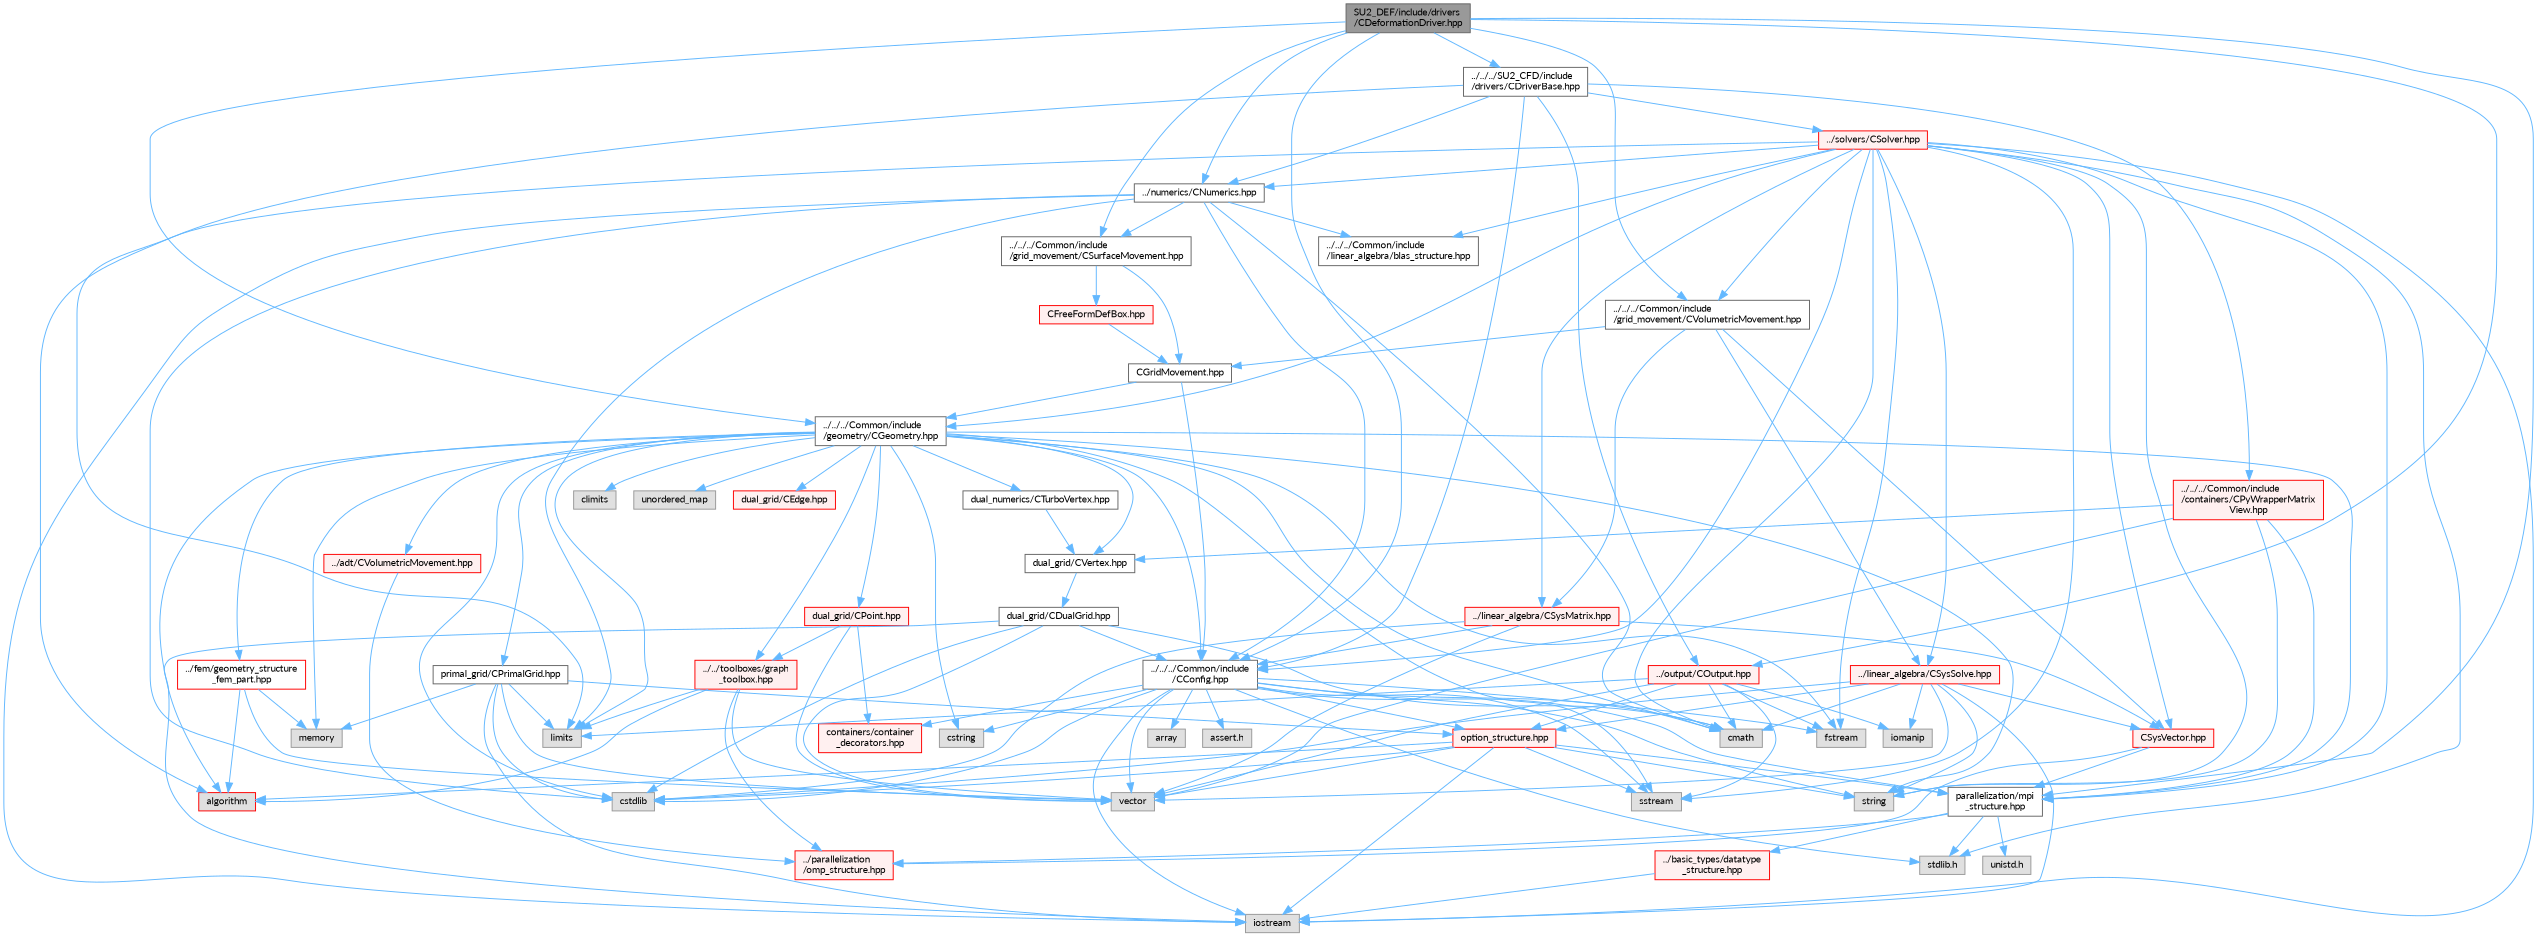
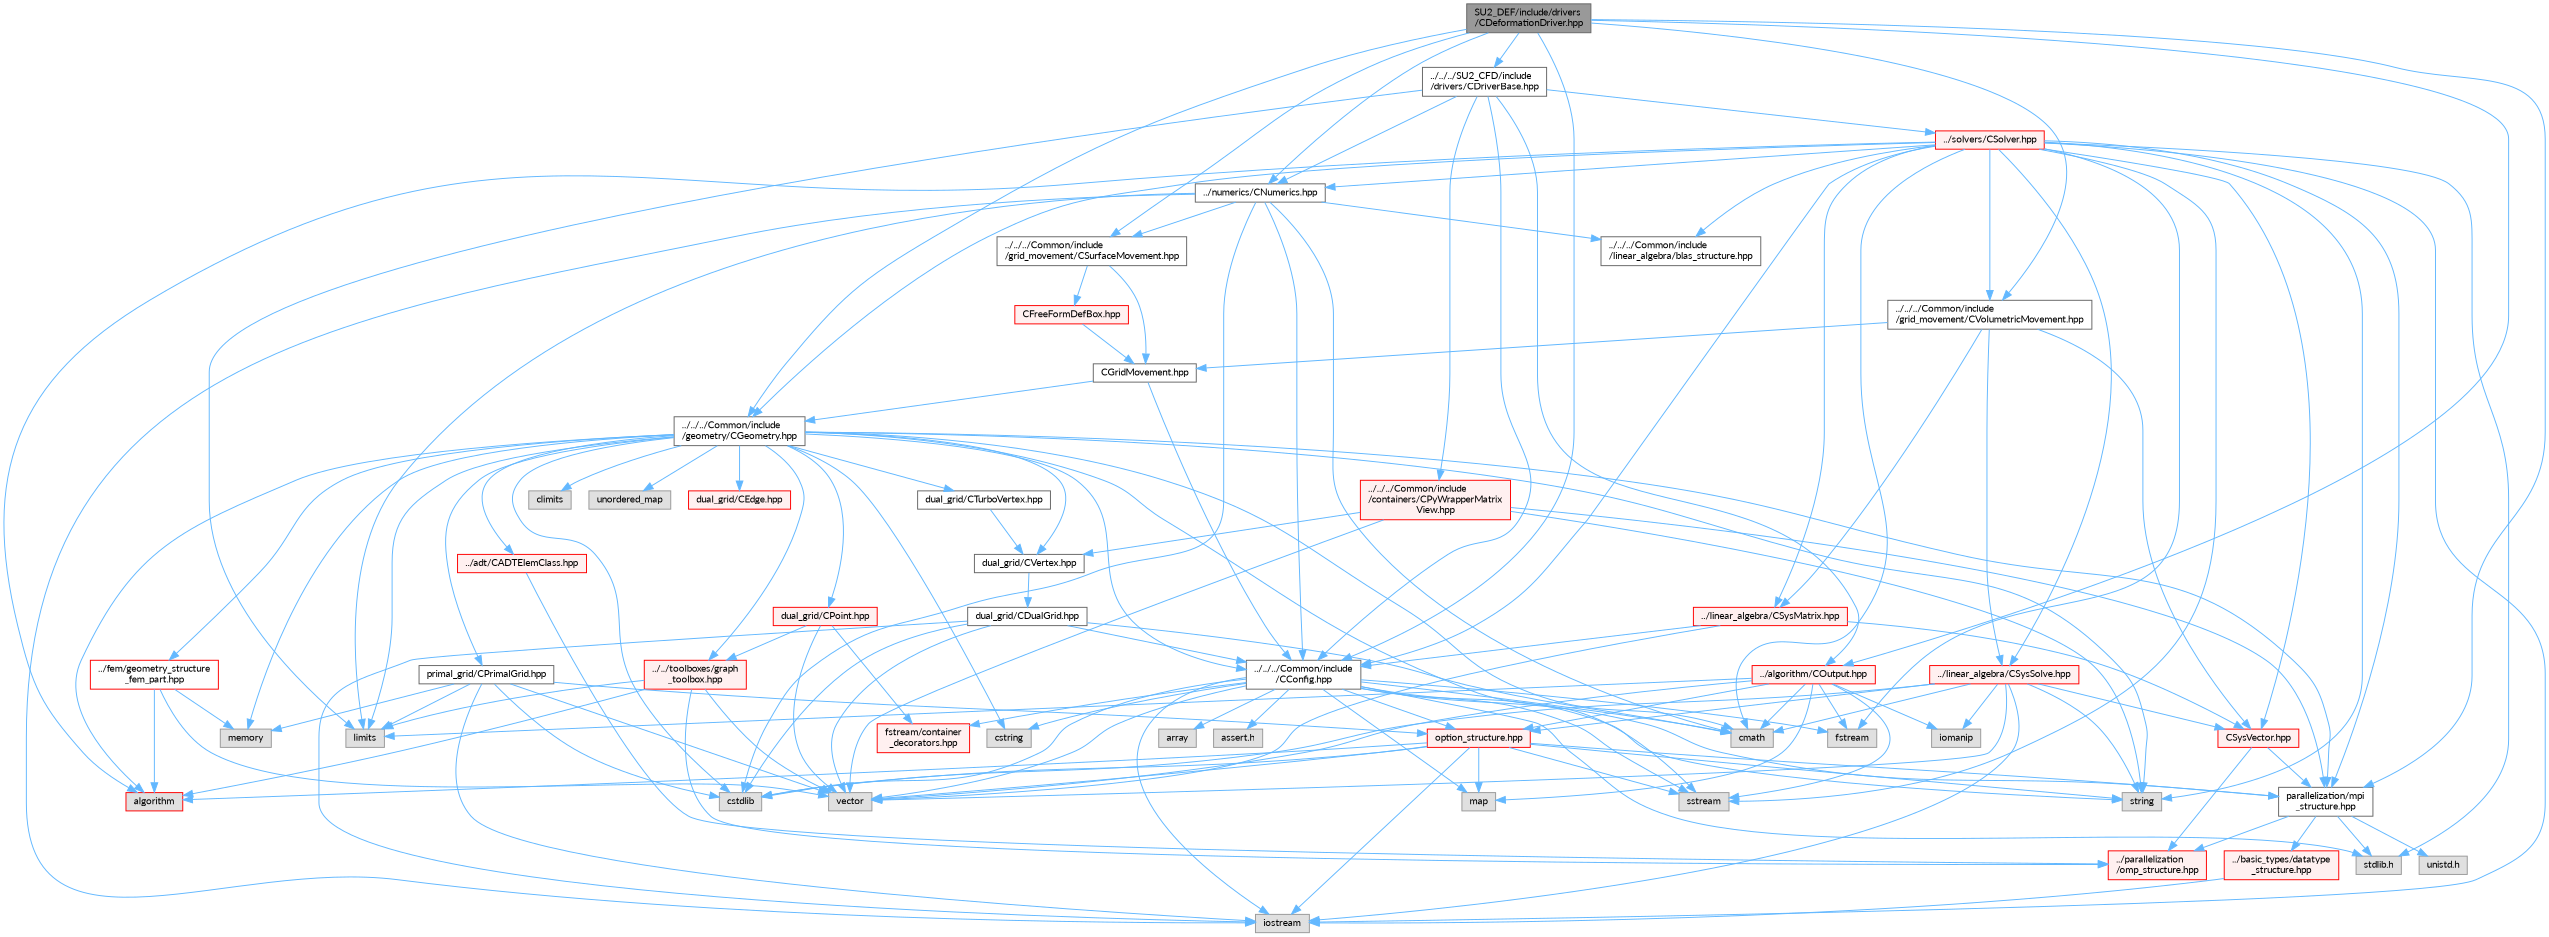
(1040, 500) -> (984, 500)
(402, 564) -> (522, 564)
(1390, 583) -> none
(1704, 675) -> (1814, 675)
(1076, 686) -> none
(870, 738) -> (923, 738)
none -> (1479, 802)
